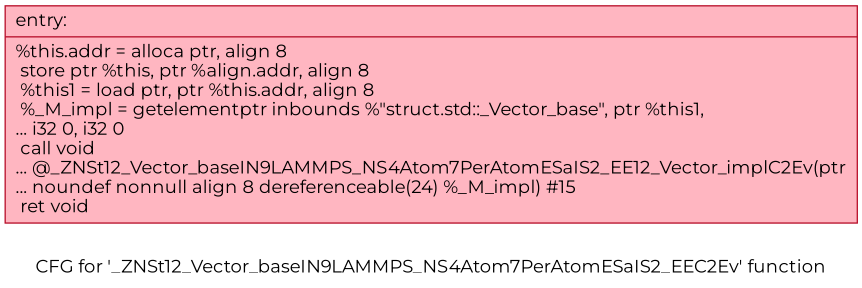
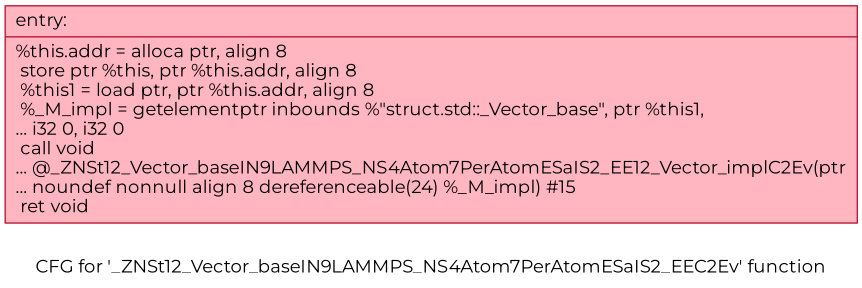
(193, 71) -> (187, 71)
